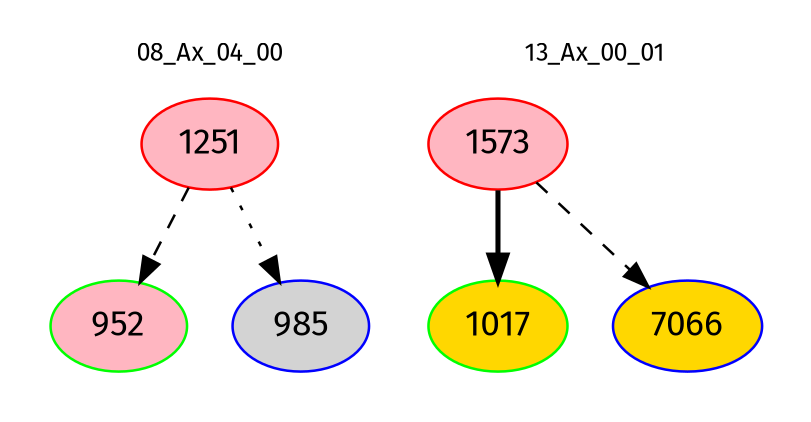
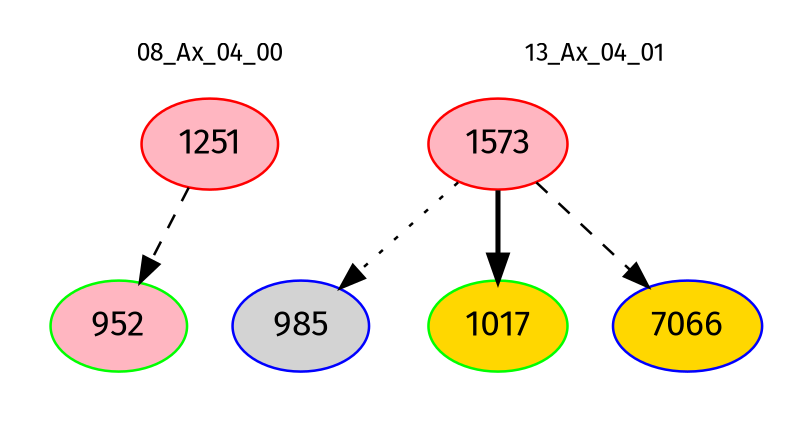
(595, 54) -> (595, 54)
(249, 224) -> (426, 211)
